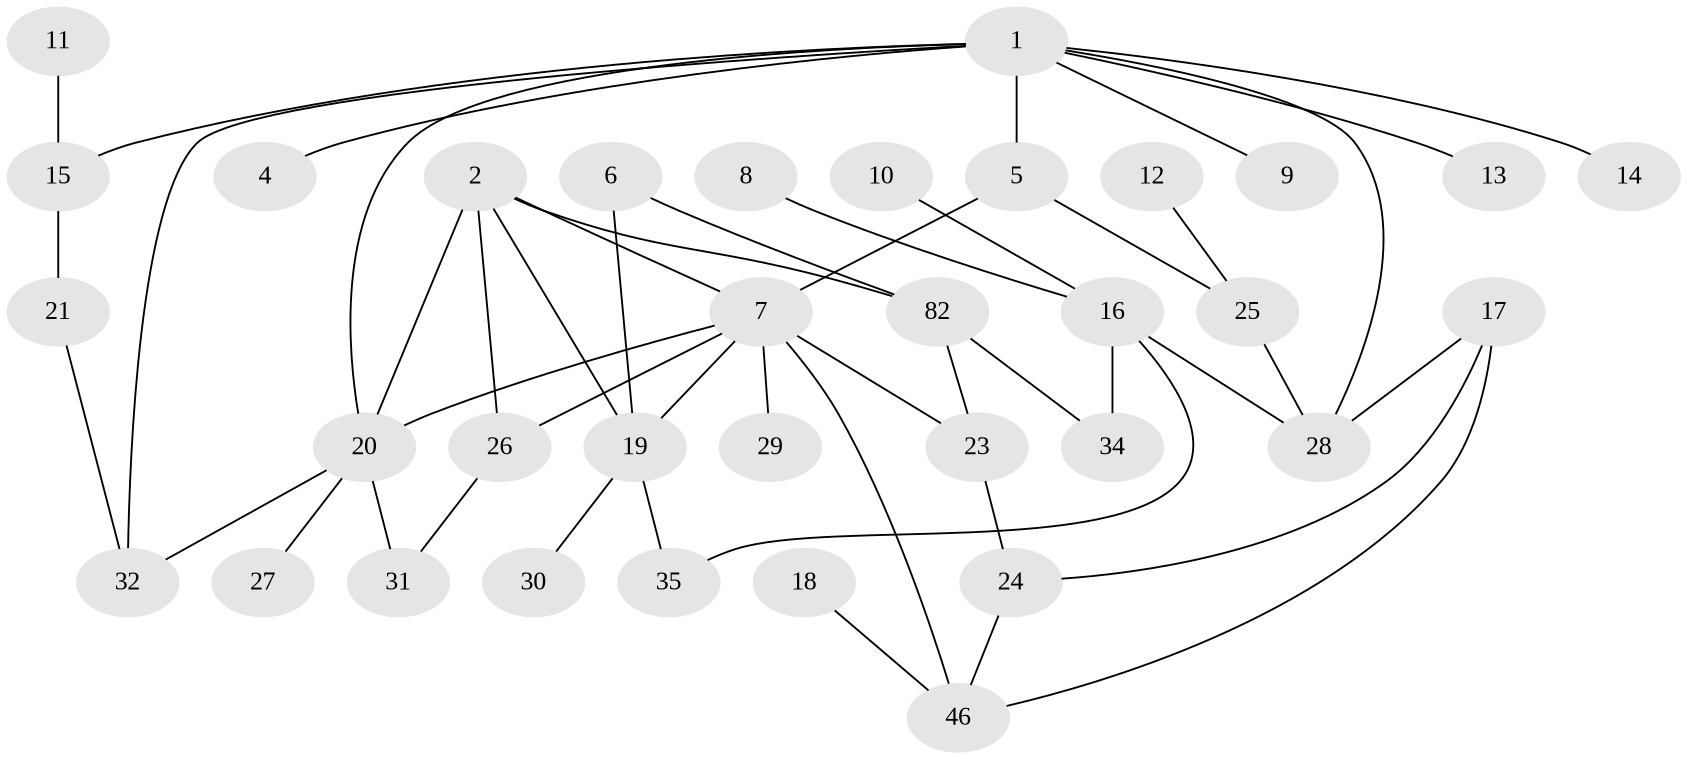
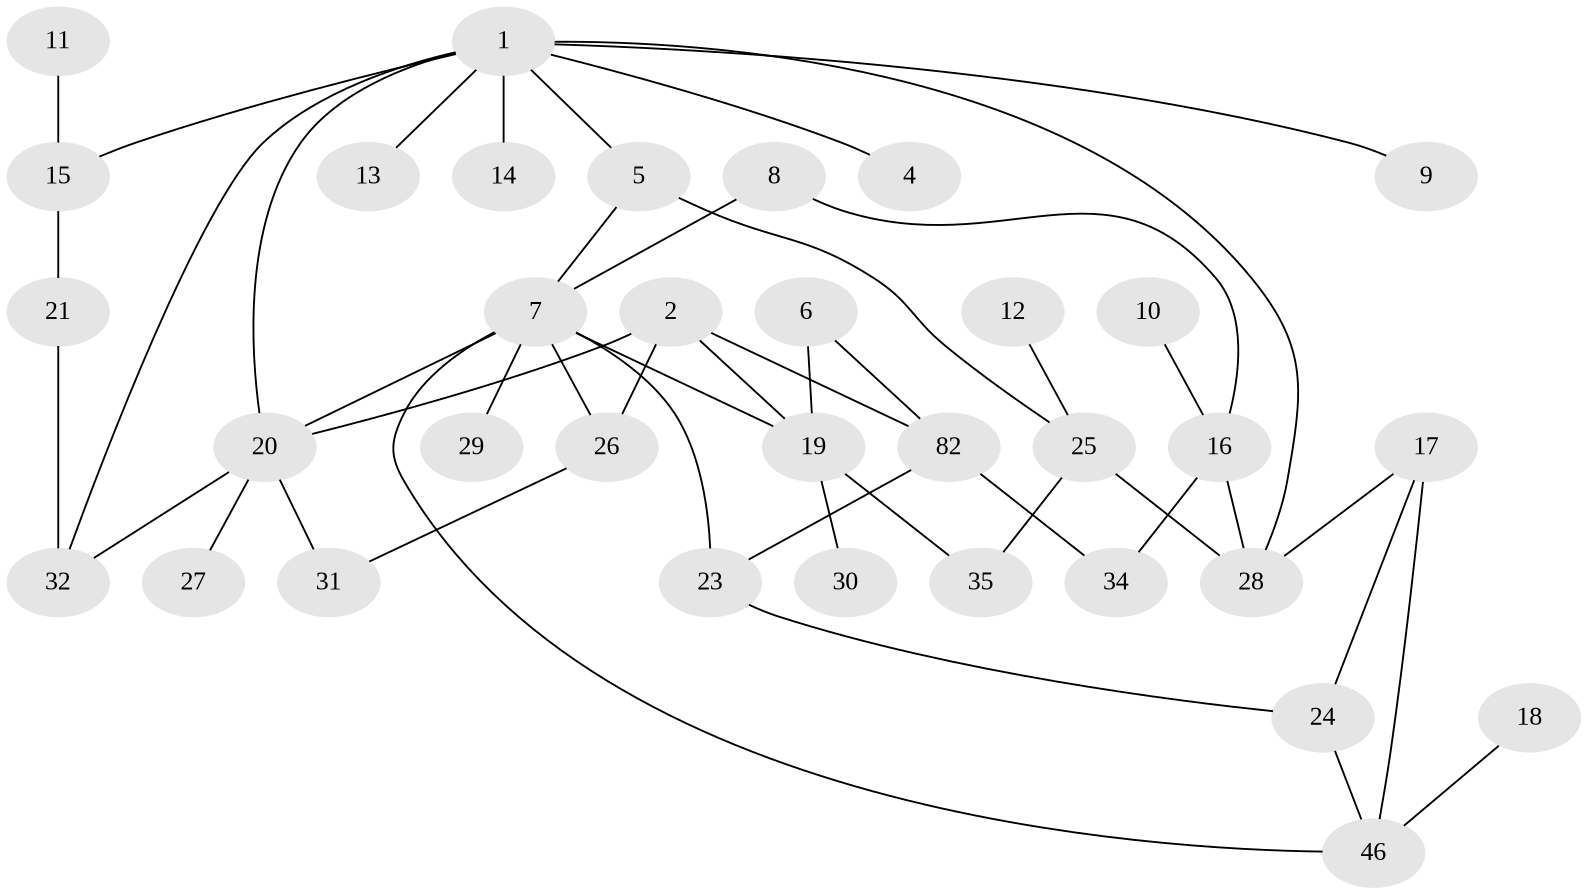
(633, 252) -> (655, 244)
(1027, 529) -> (1040, 506)
